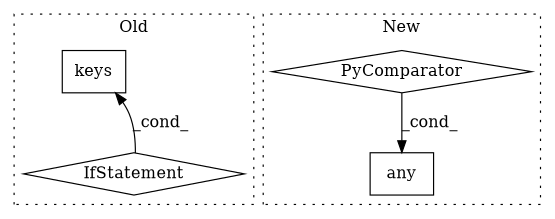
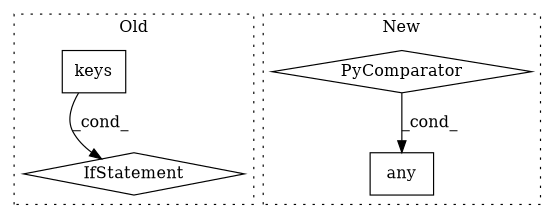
(133, 127) -> (71, 126)
